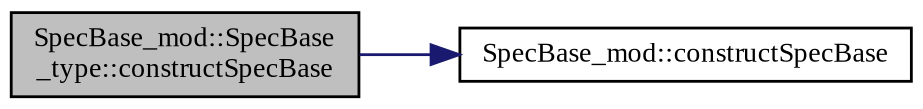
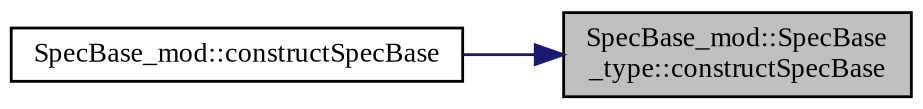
(395, 55) -> (499, 55)
